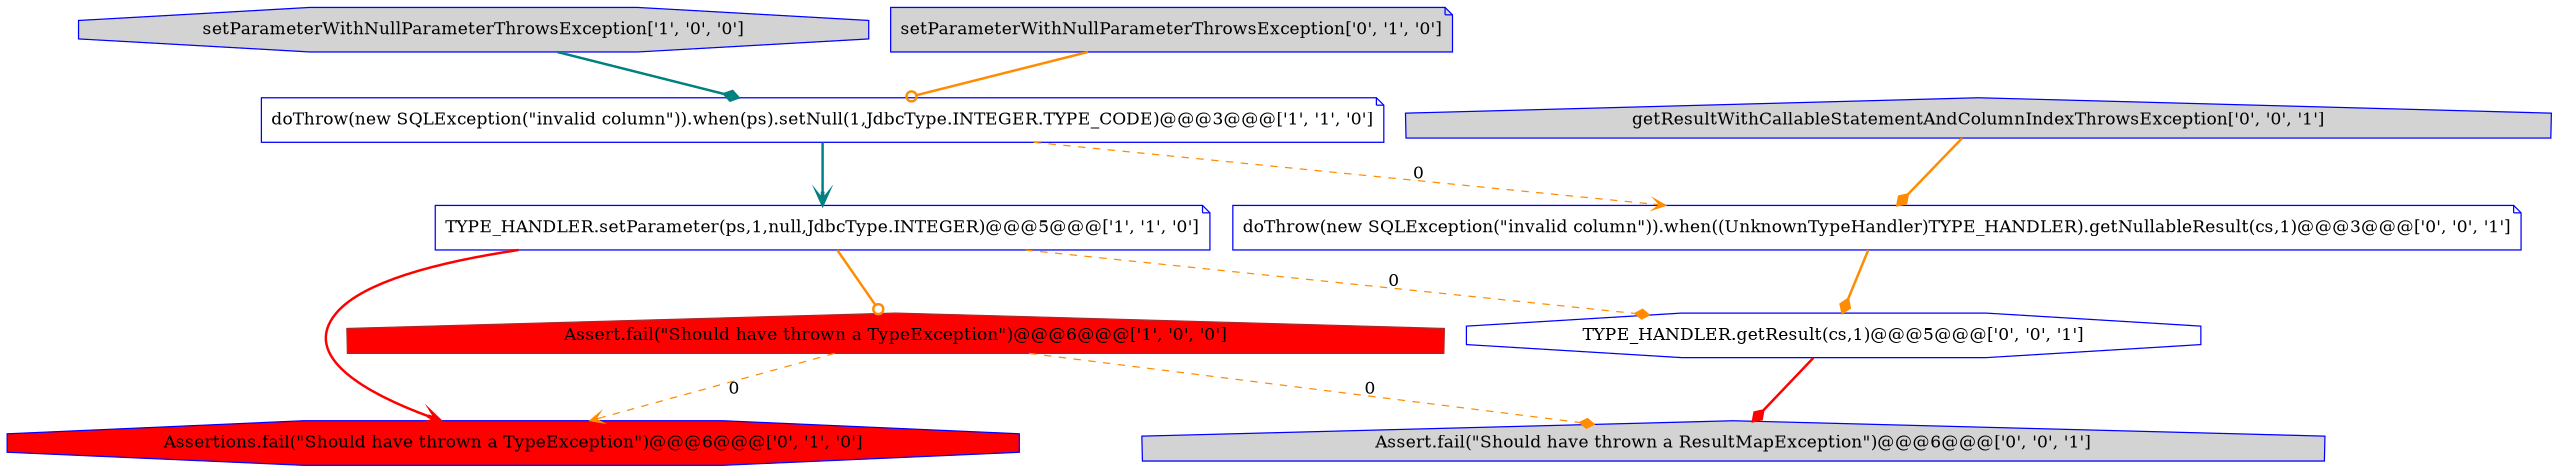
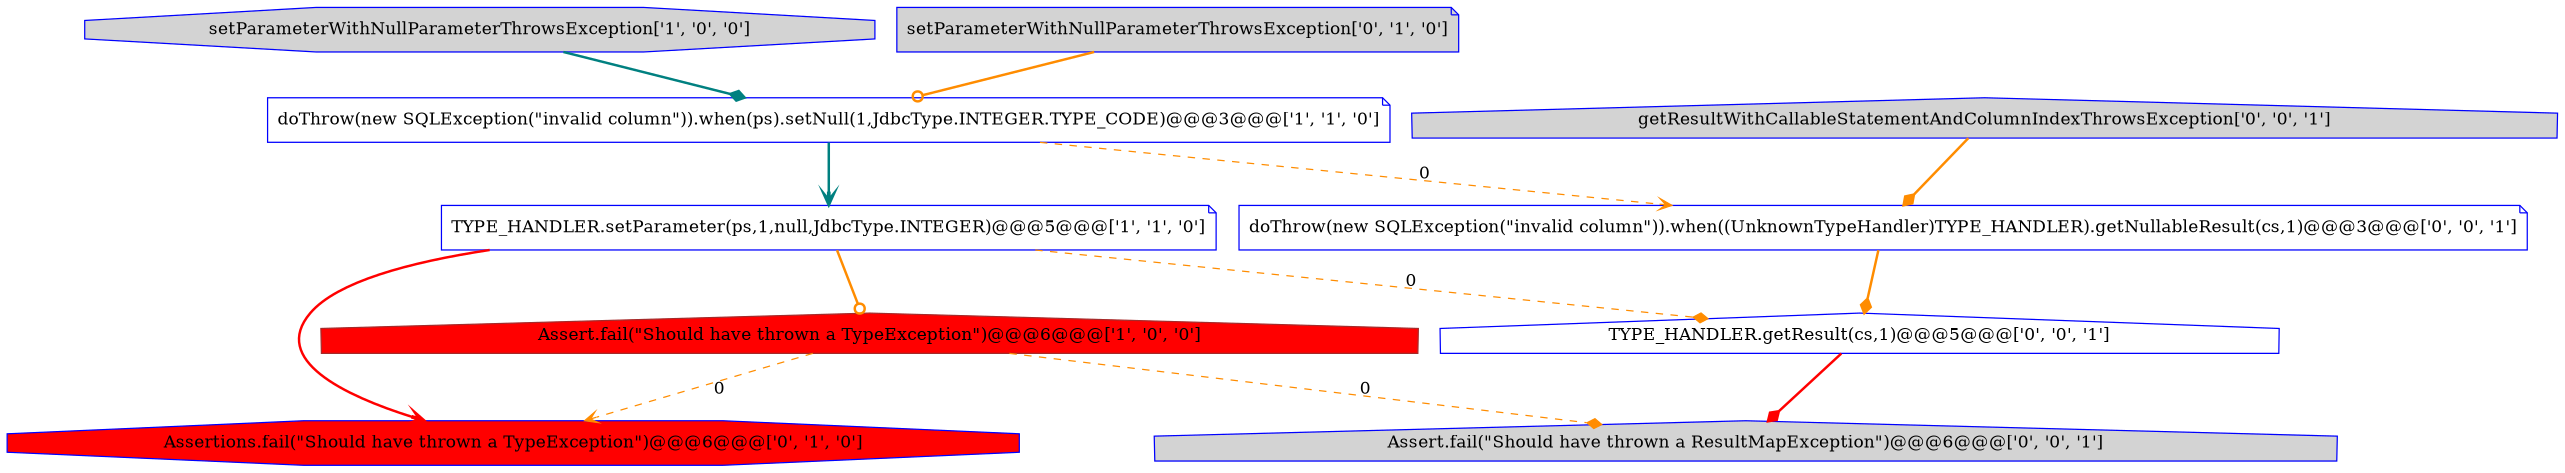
(1834, 335) -> (1860, 335)
